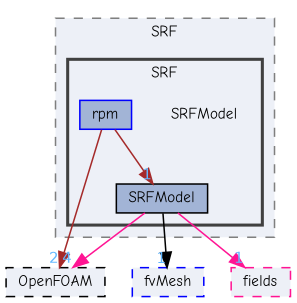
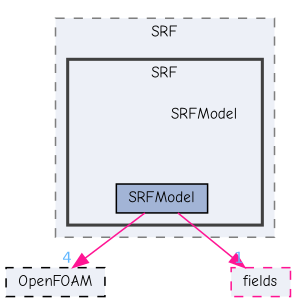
(106, 115) -> none
(168, 282) -> none
